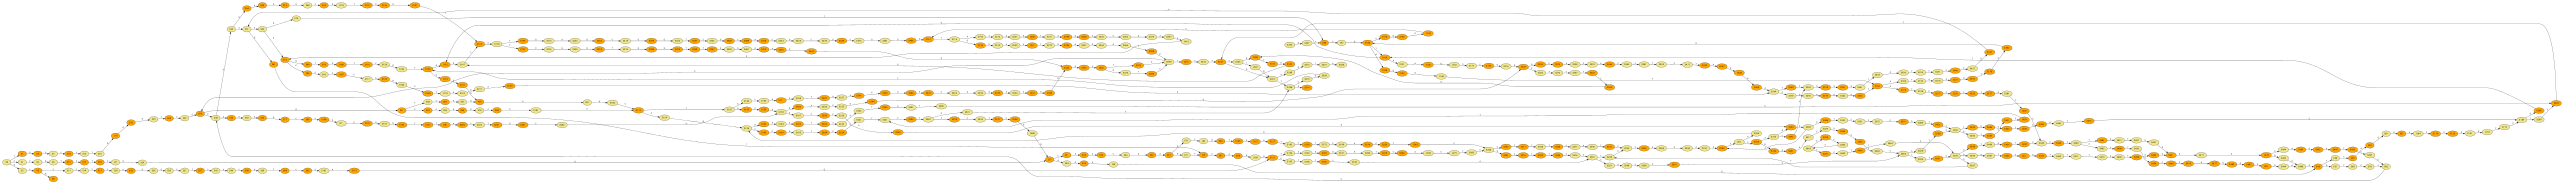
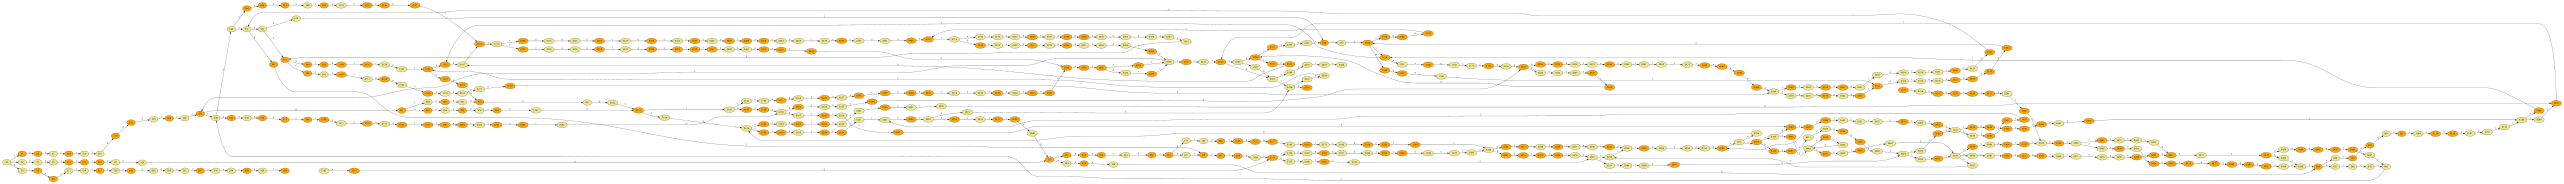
none -> (1273, 47)
(1890, 88) -> none
(1799, 112) -> (1797, 152)
(1808, 127) -> (1808, 127)
(53, 171) -> (61, 176)
(308, 171) -> none
